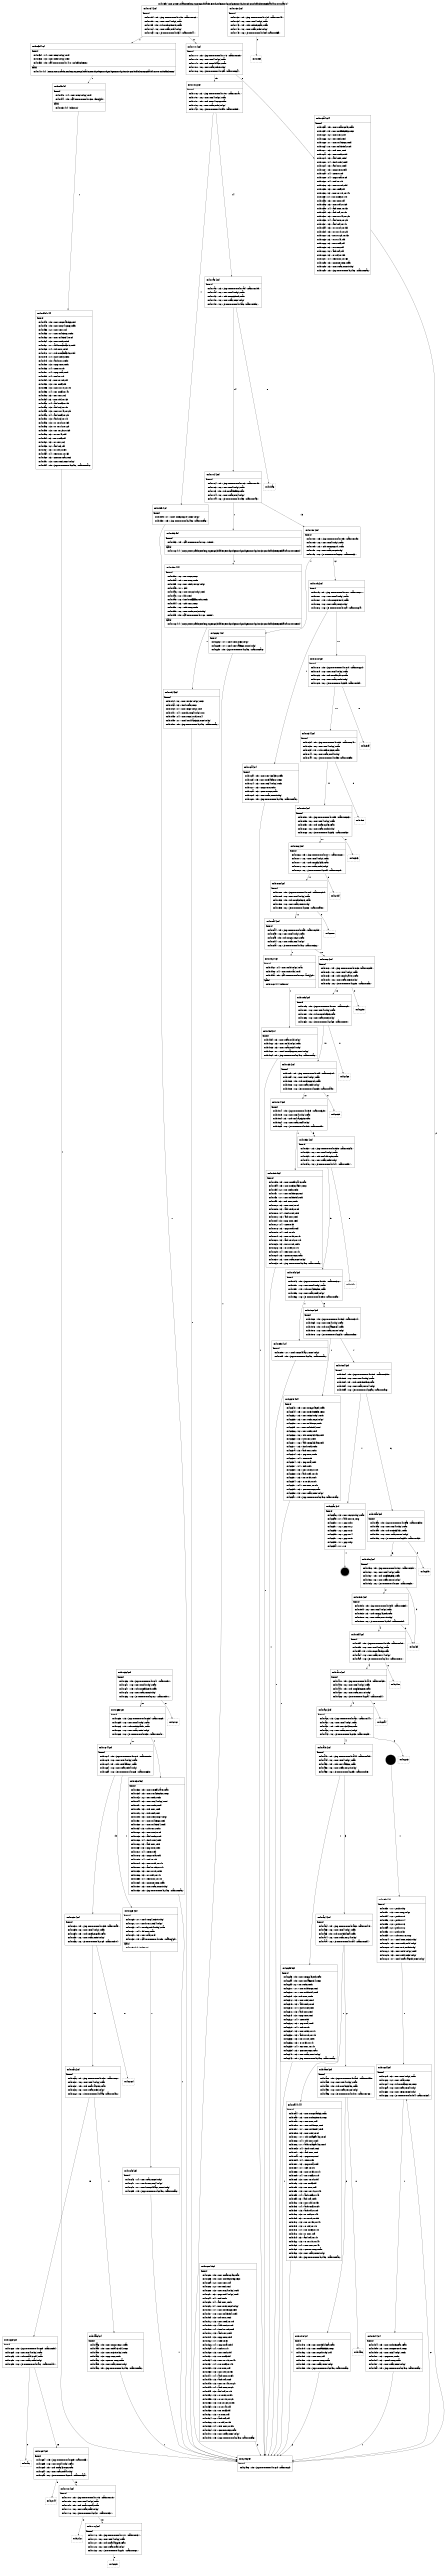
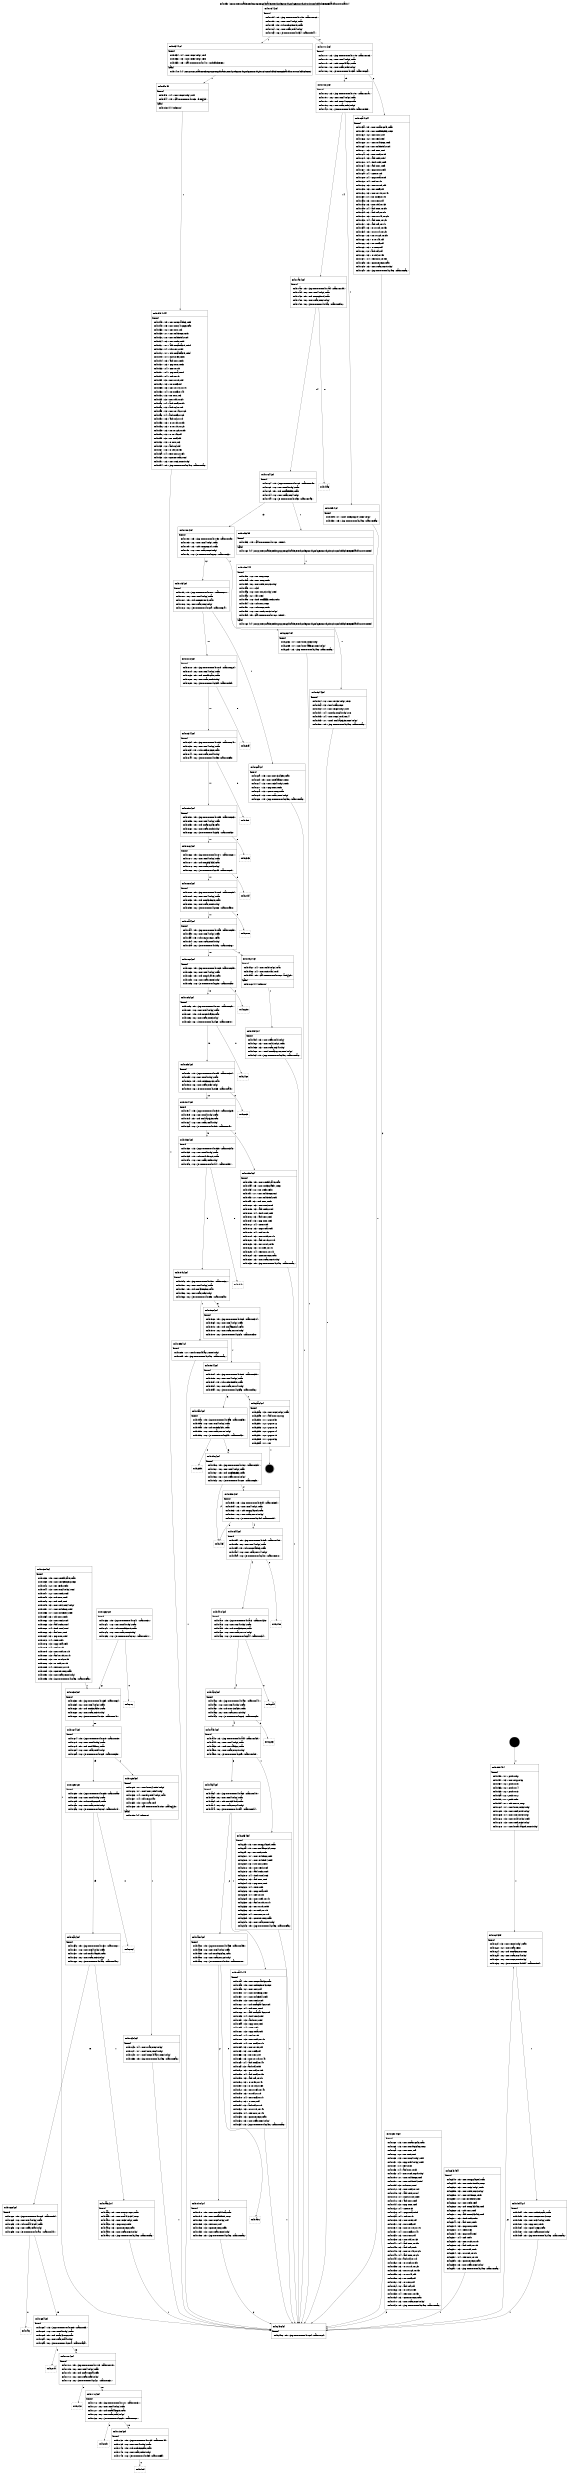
(327, 1367) -> none
(158, 1757) -> (86, 1685)
none -> (126, 2425)
